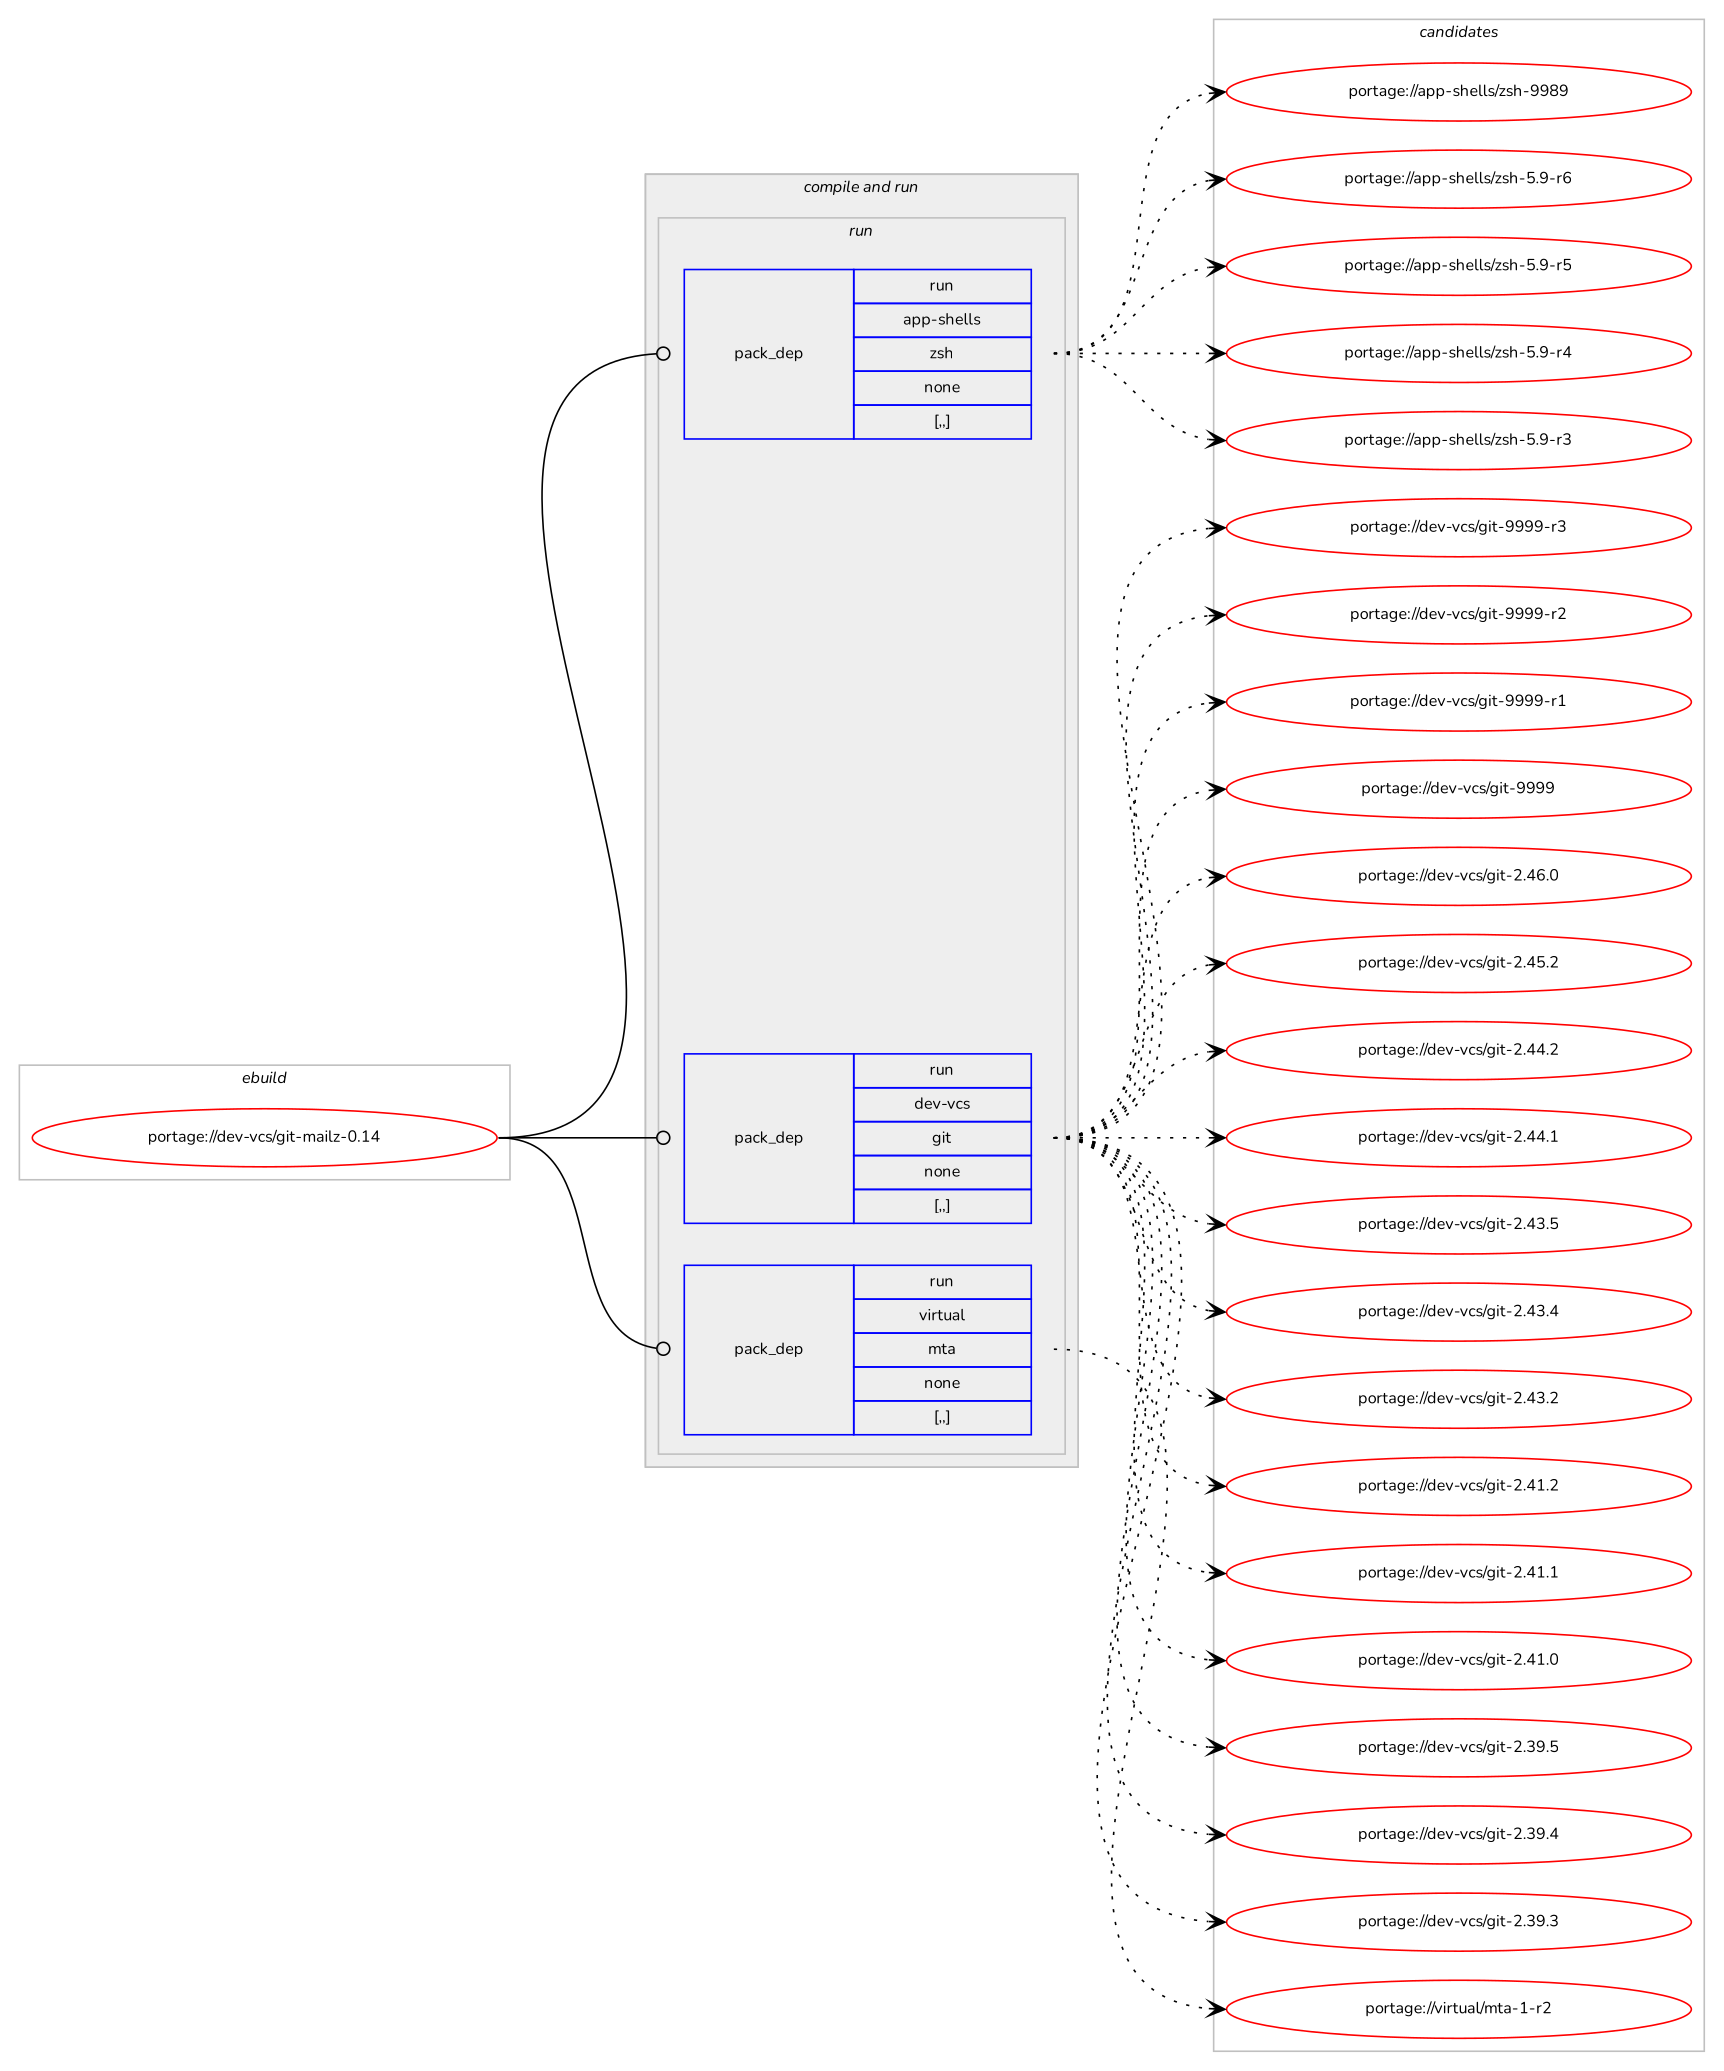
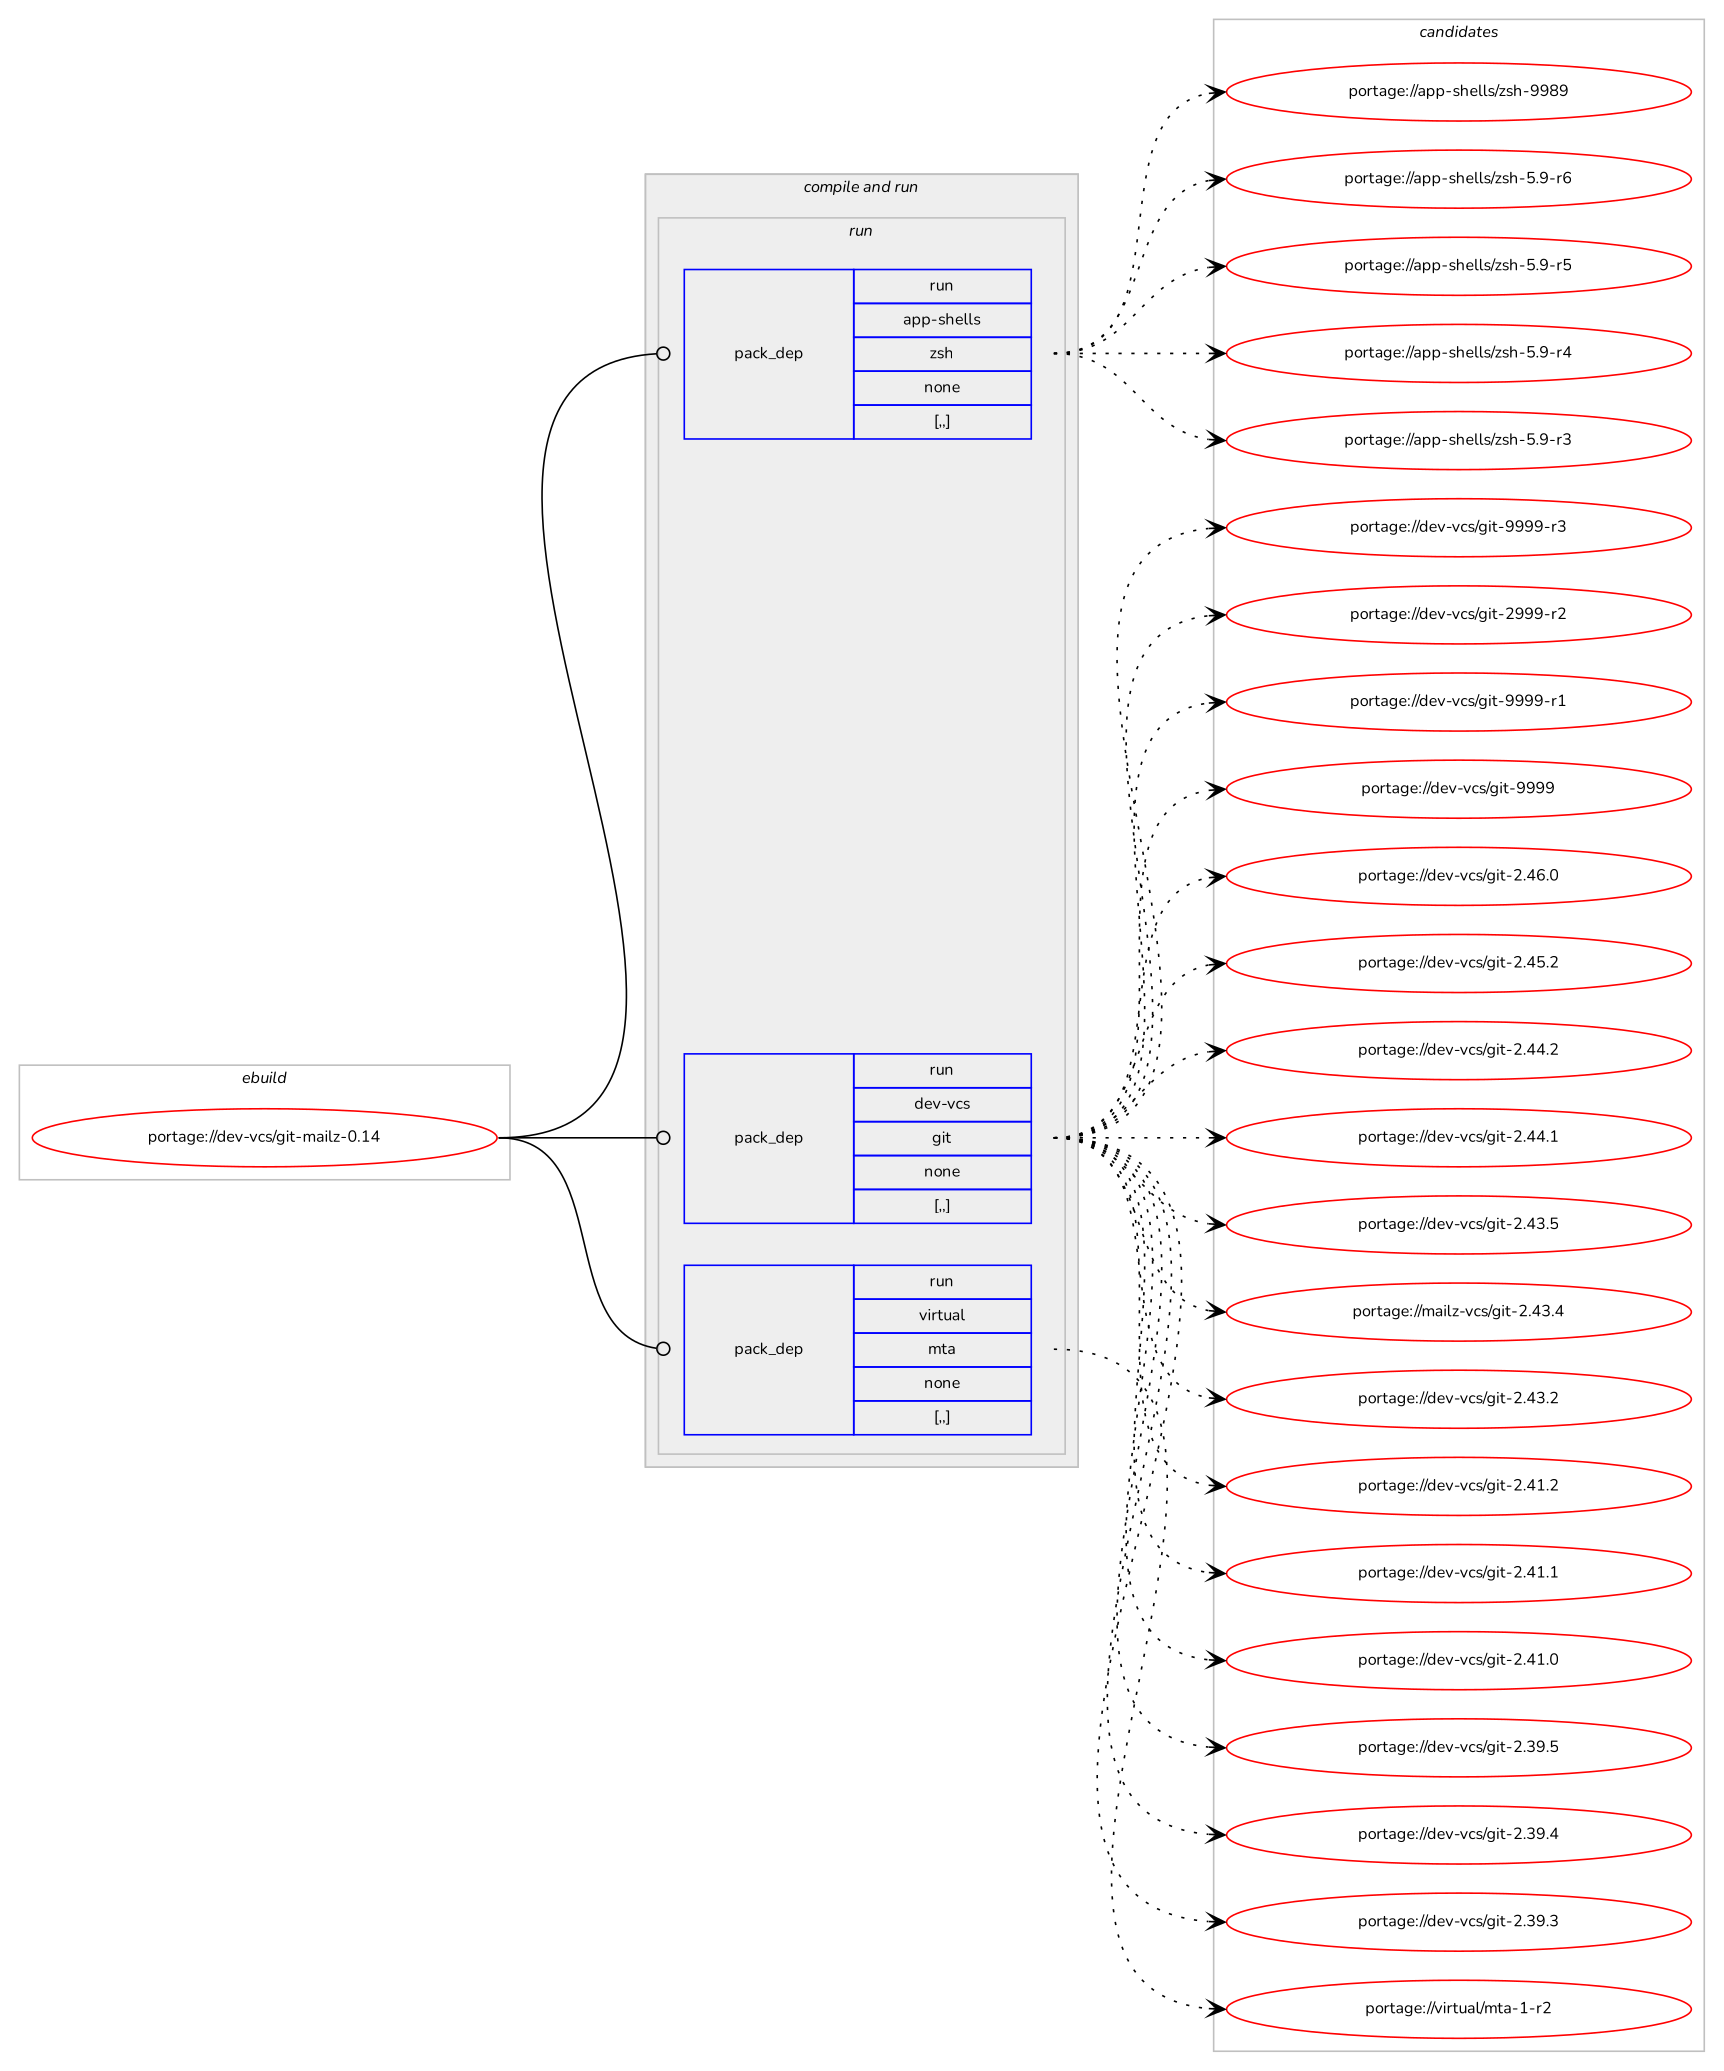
(1459, 615) -> (1459, 615)
(1459, 1312) -> (1459, 1312)
